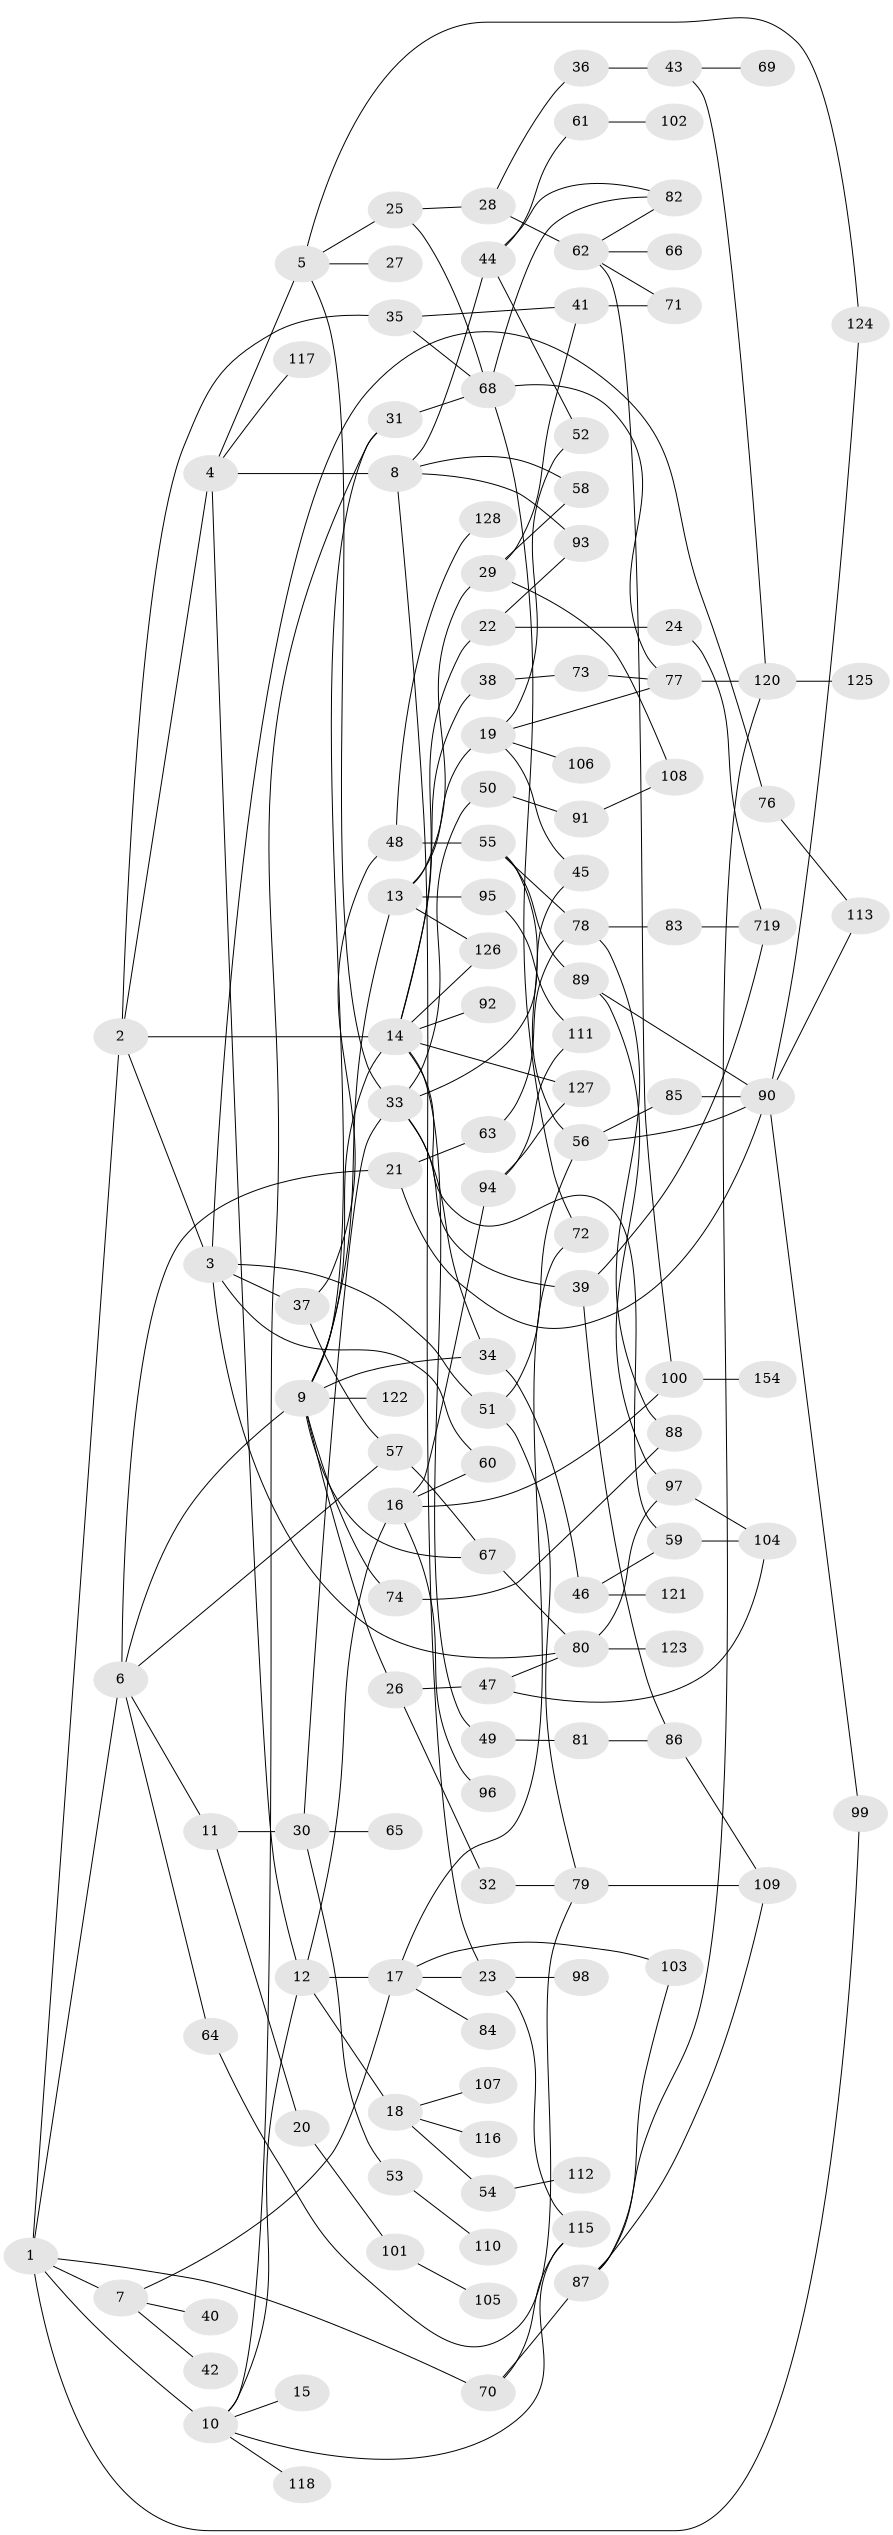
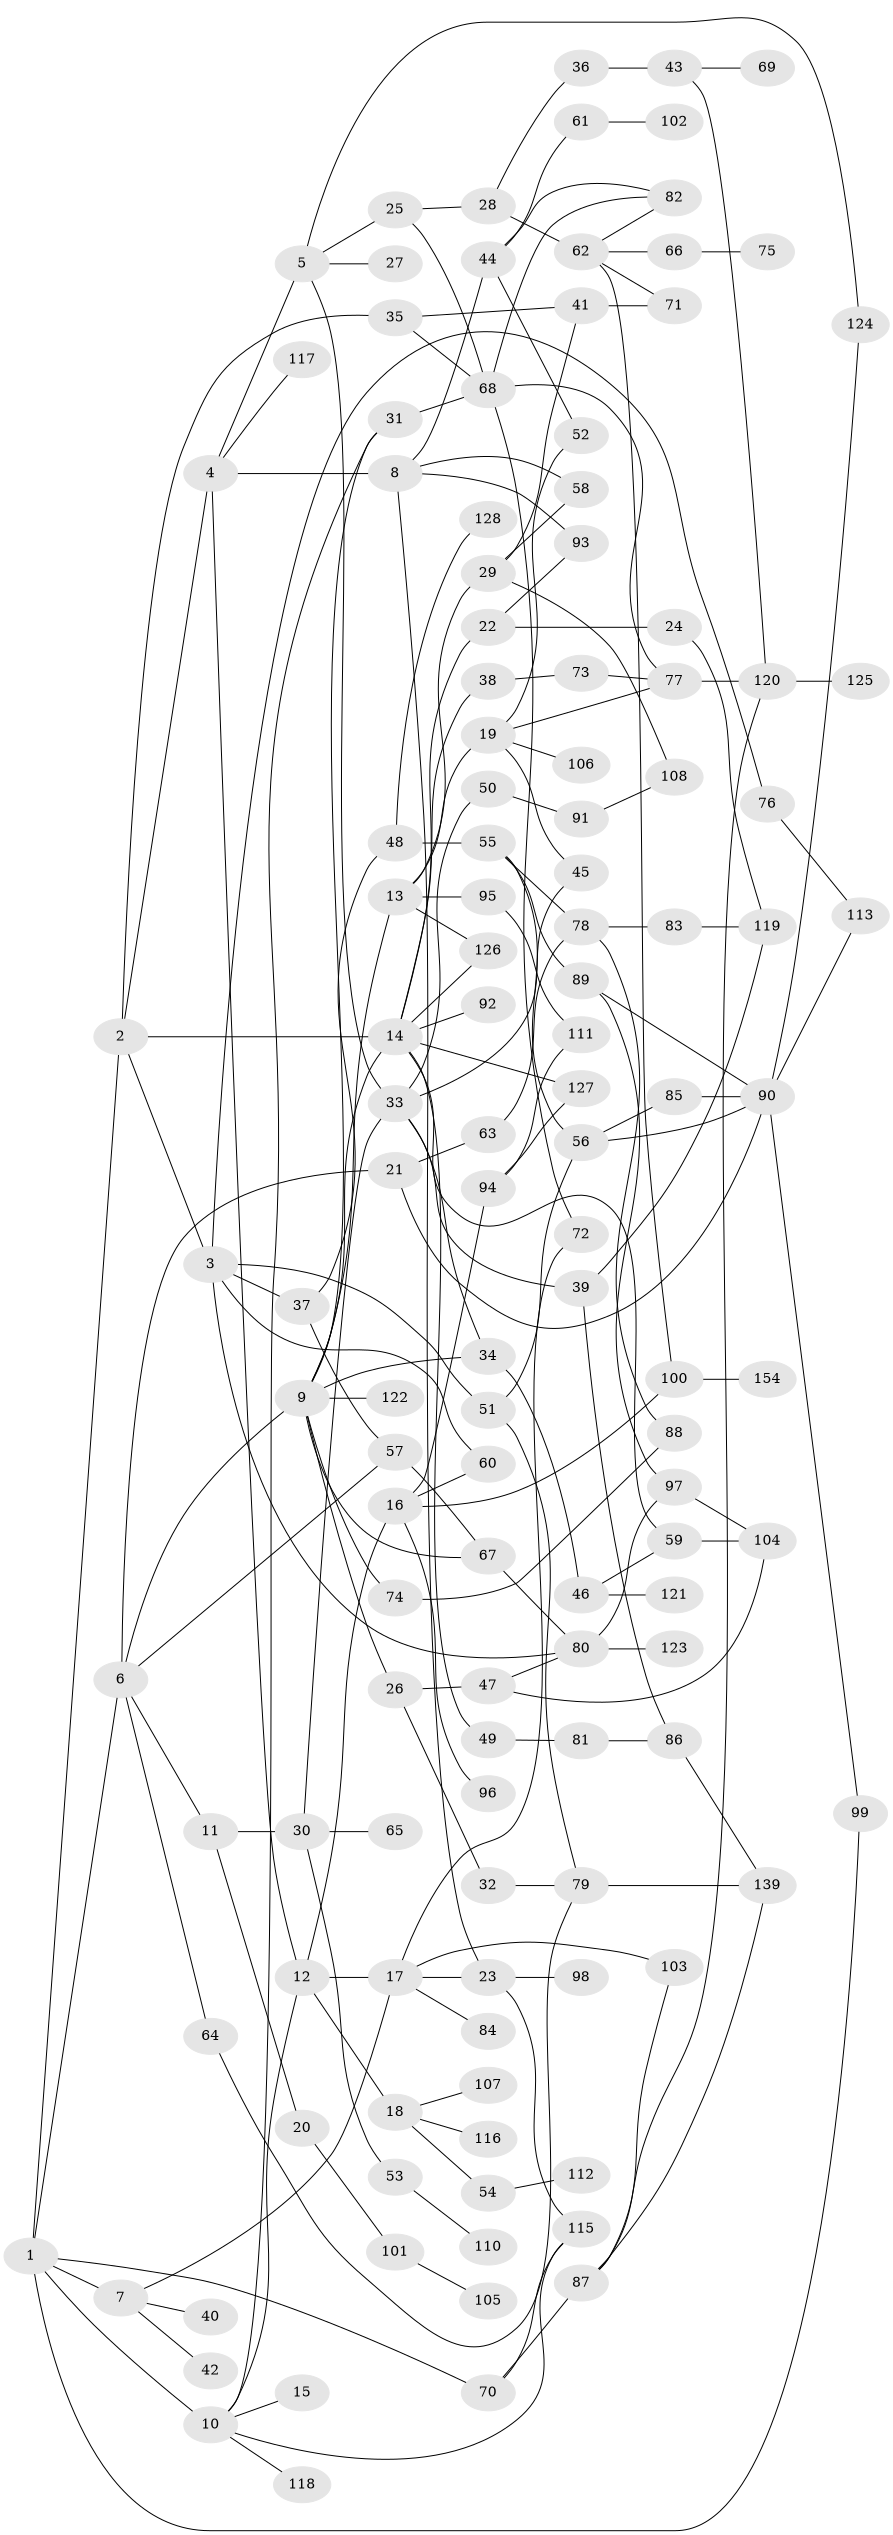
none -> (768, 252)
(768, 927) -> (768, 927)
(768, 1886) -> (768, 1886)
